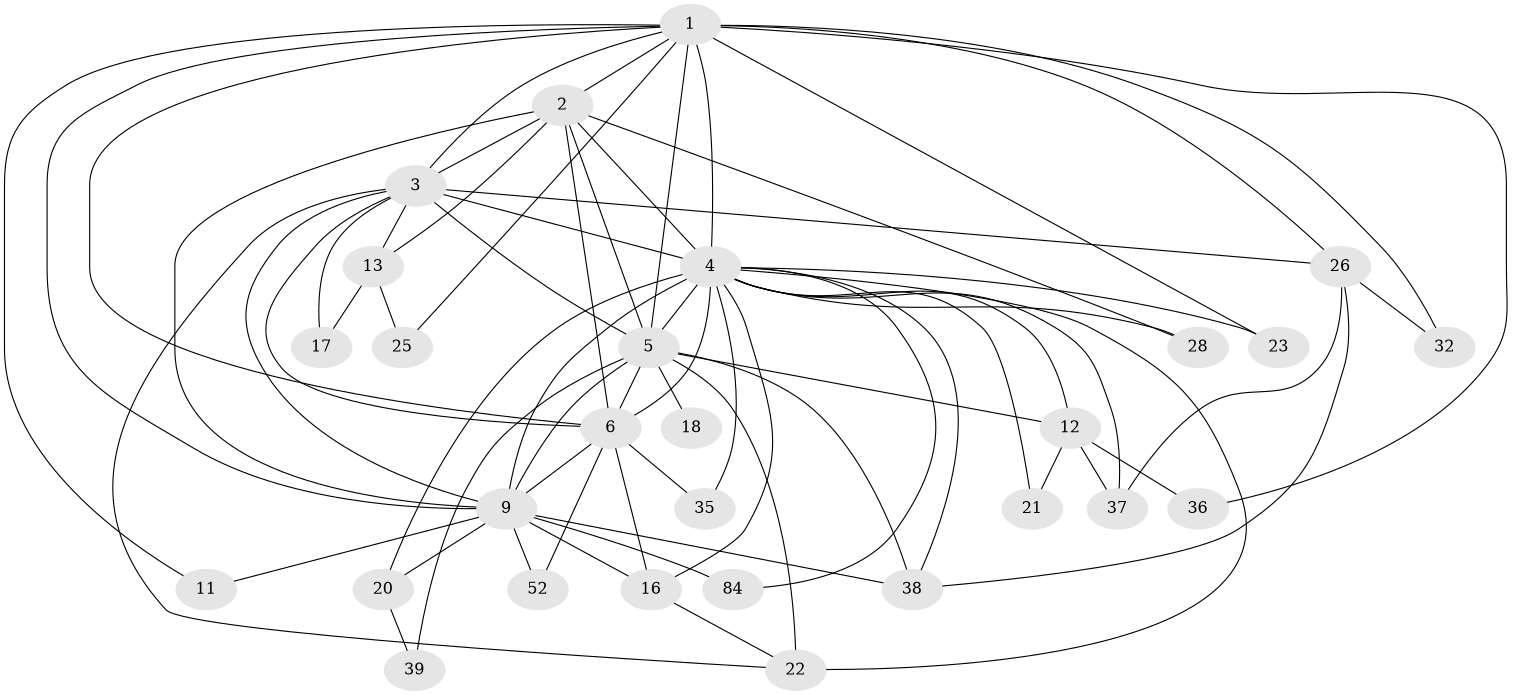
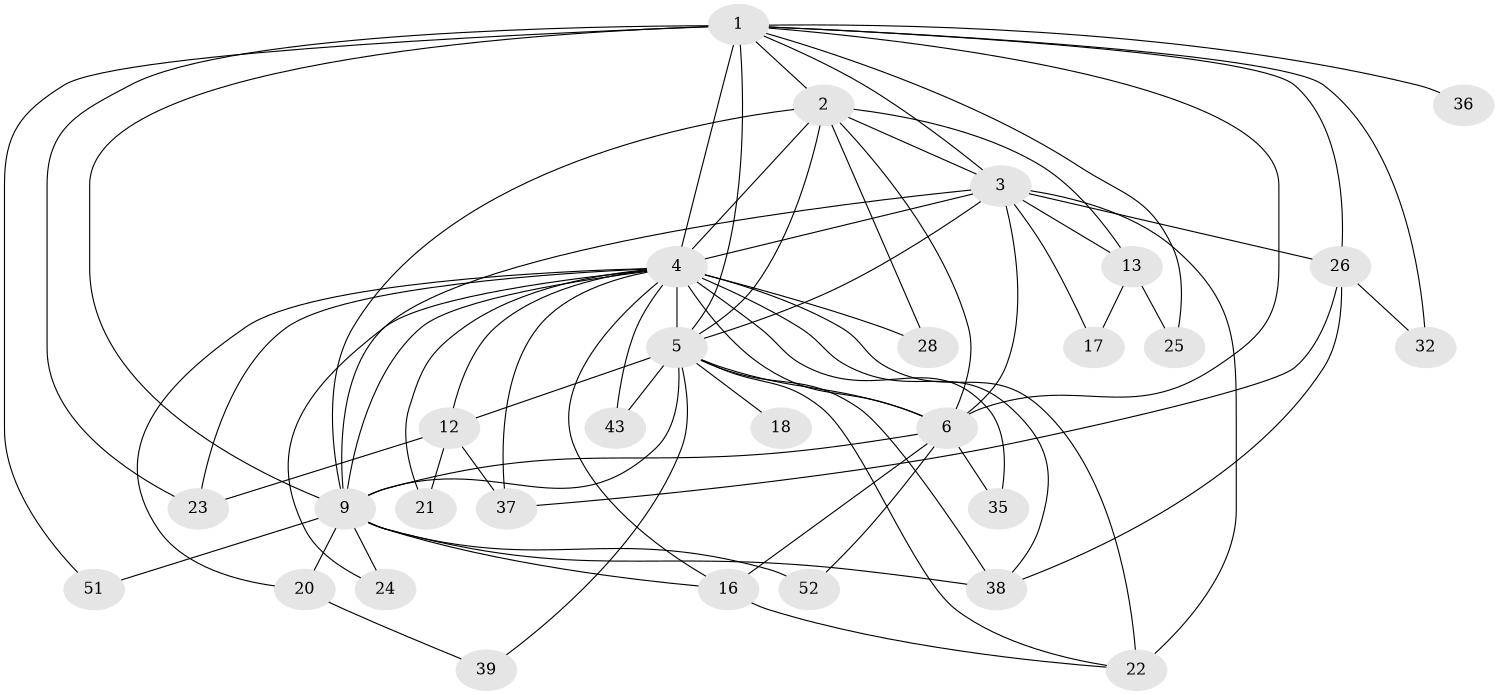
none -> (615, 428)
(1134, 468) -> (324, 468)
(206, 590) -> (94, 590)
(733, 590) -> (386, 590)
